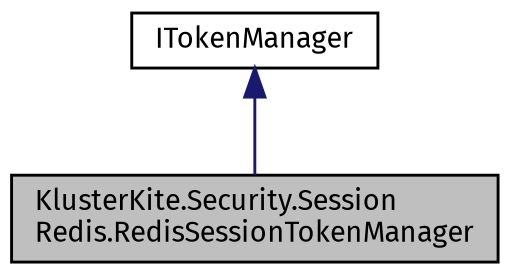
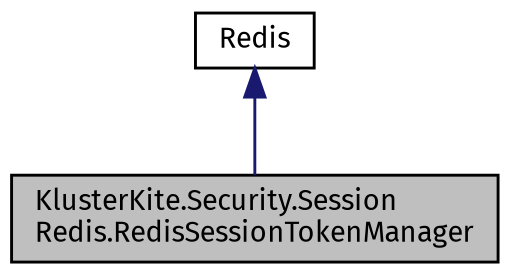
(255, 41) -> (255, 41)
